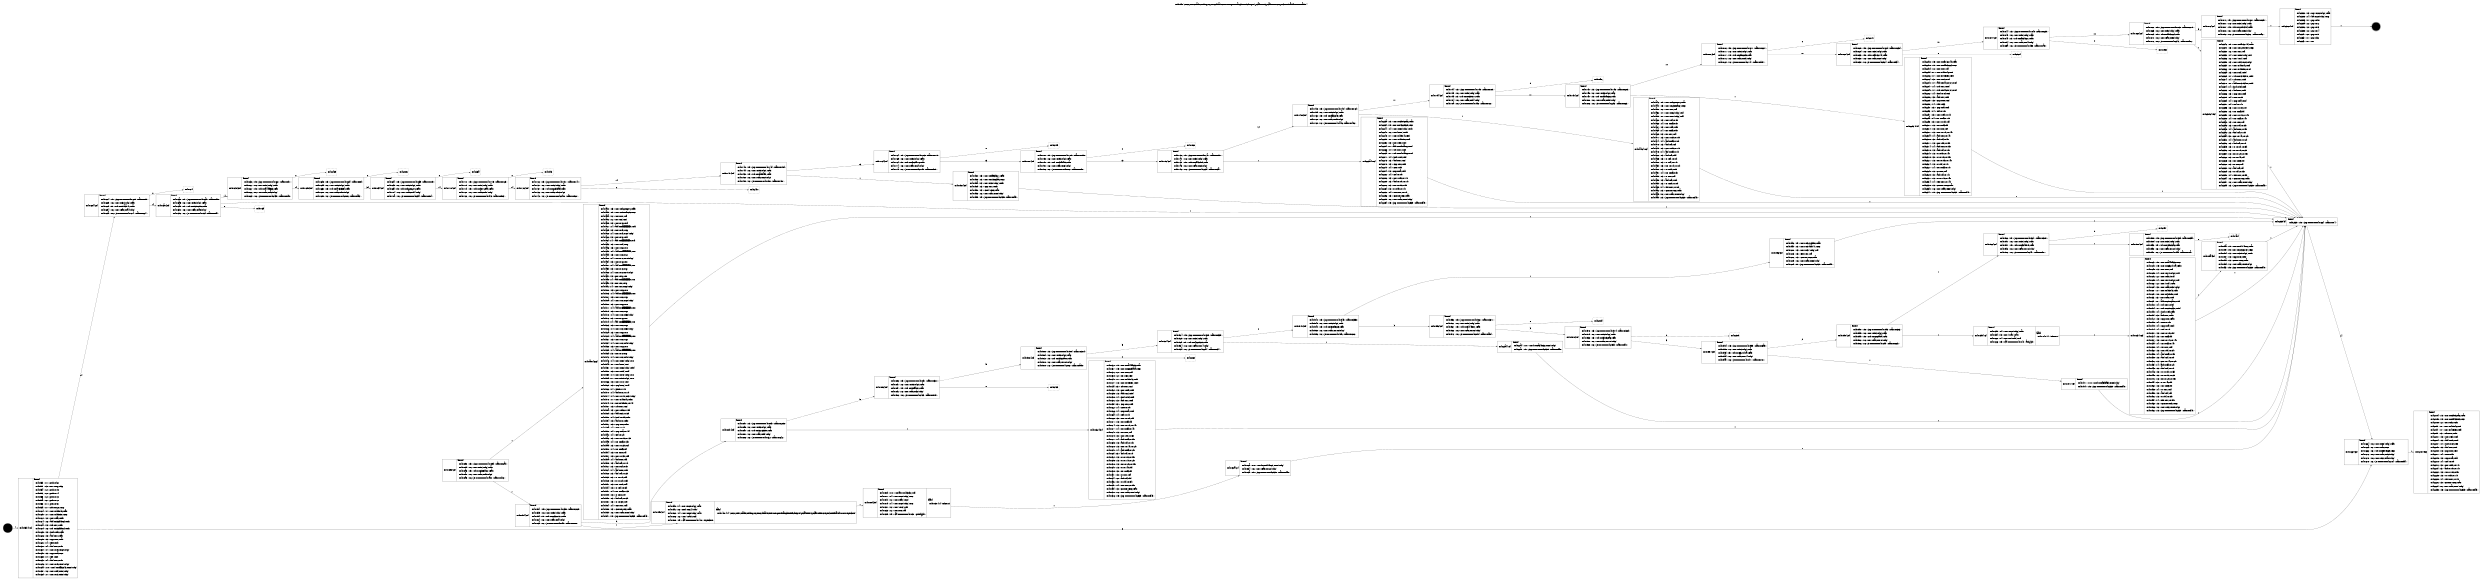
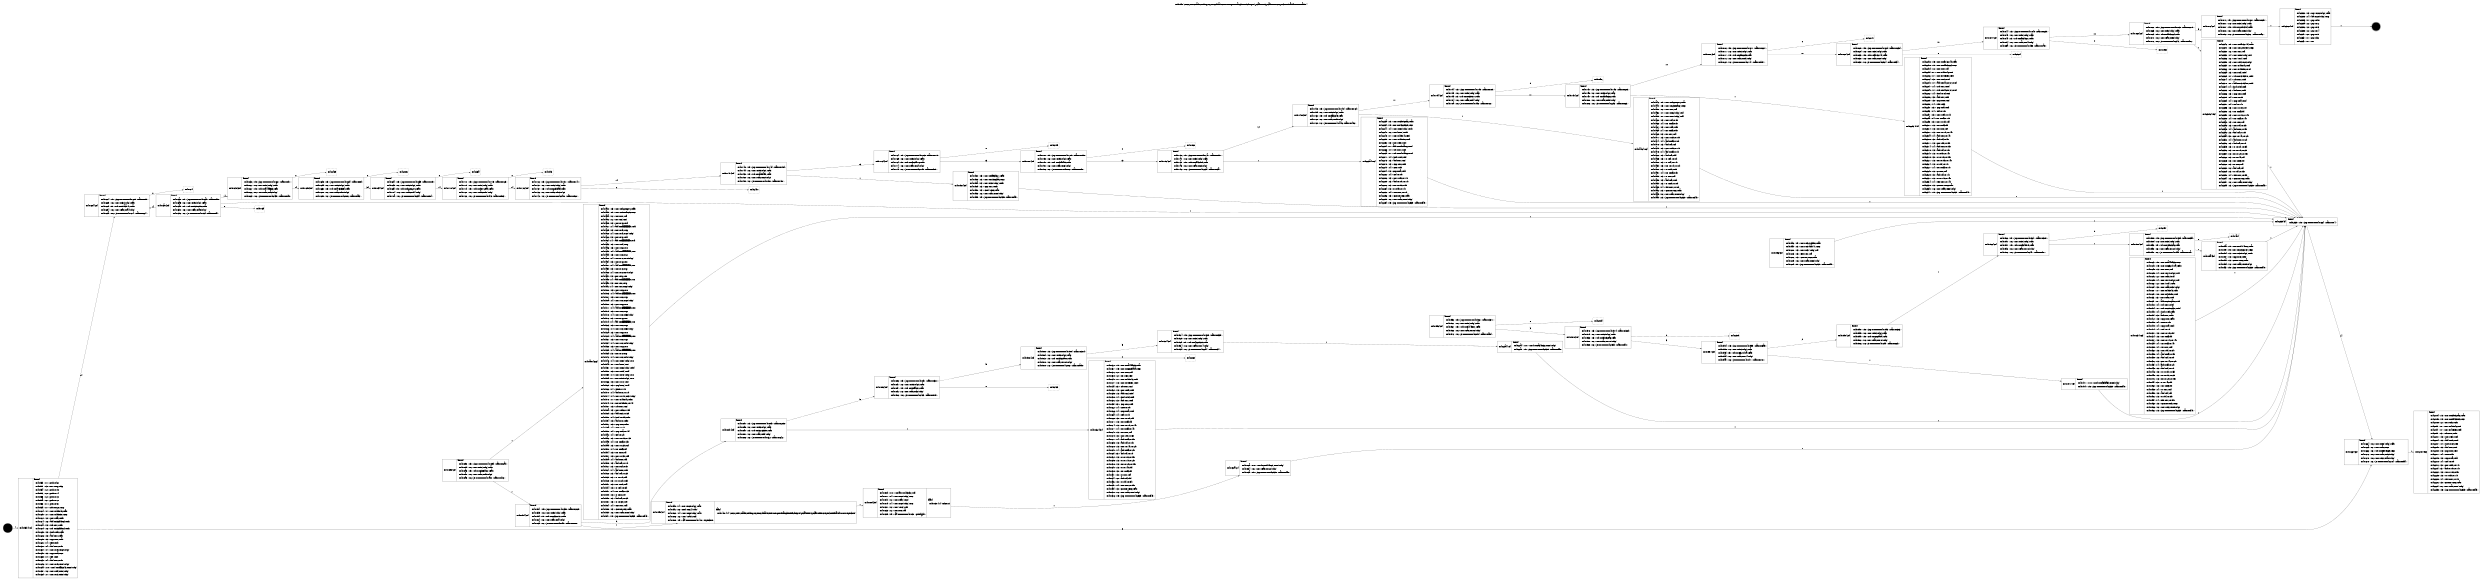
(152, 206) -> (153, 208)
(2208, 286) -> (2198, 250)
(1326, 326) -> none
(2016, 336) -> none
